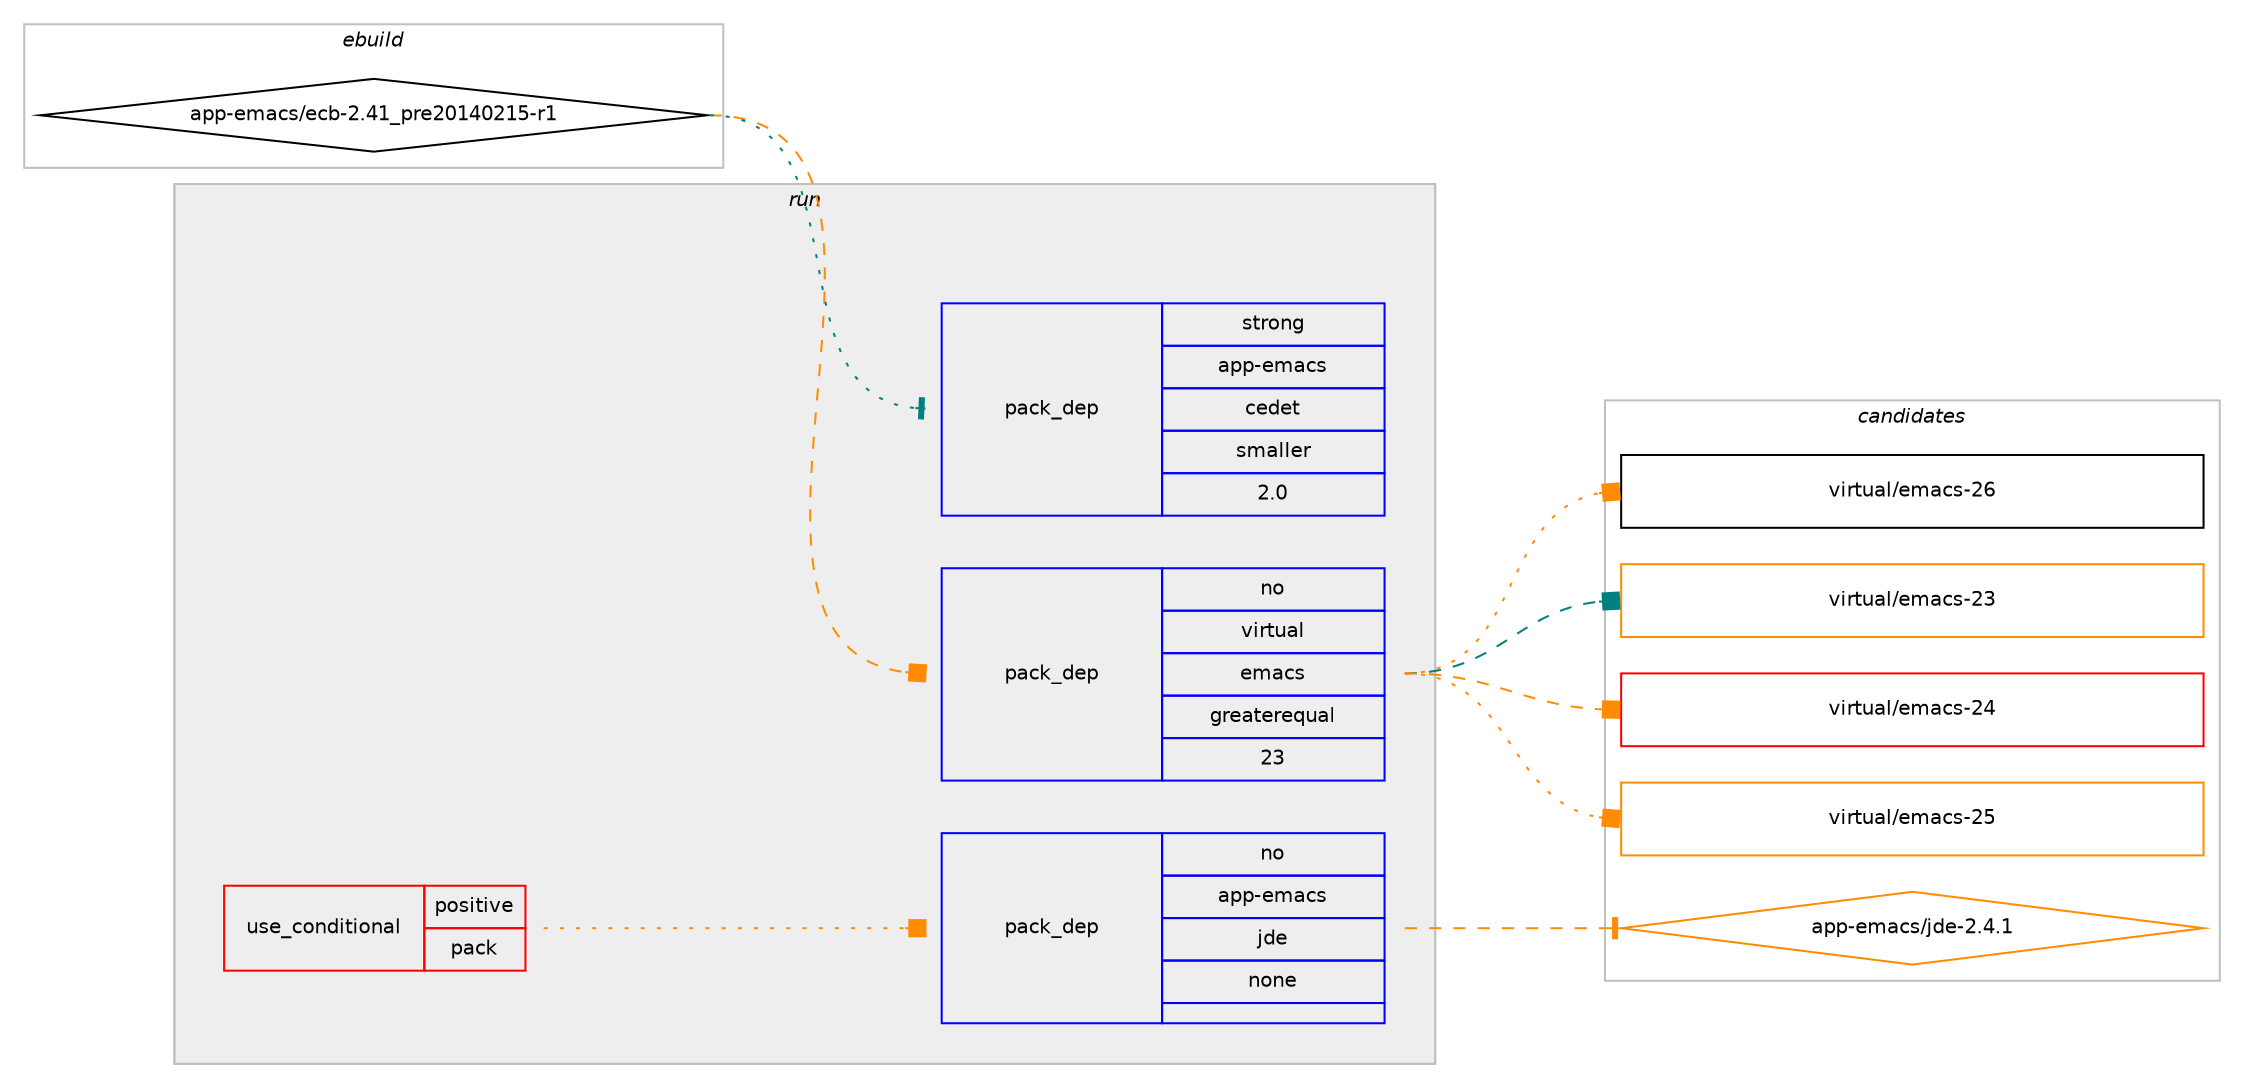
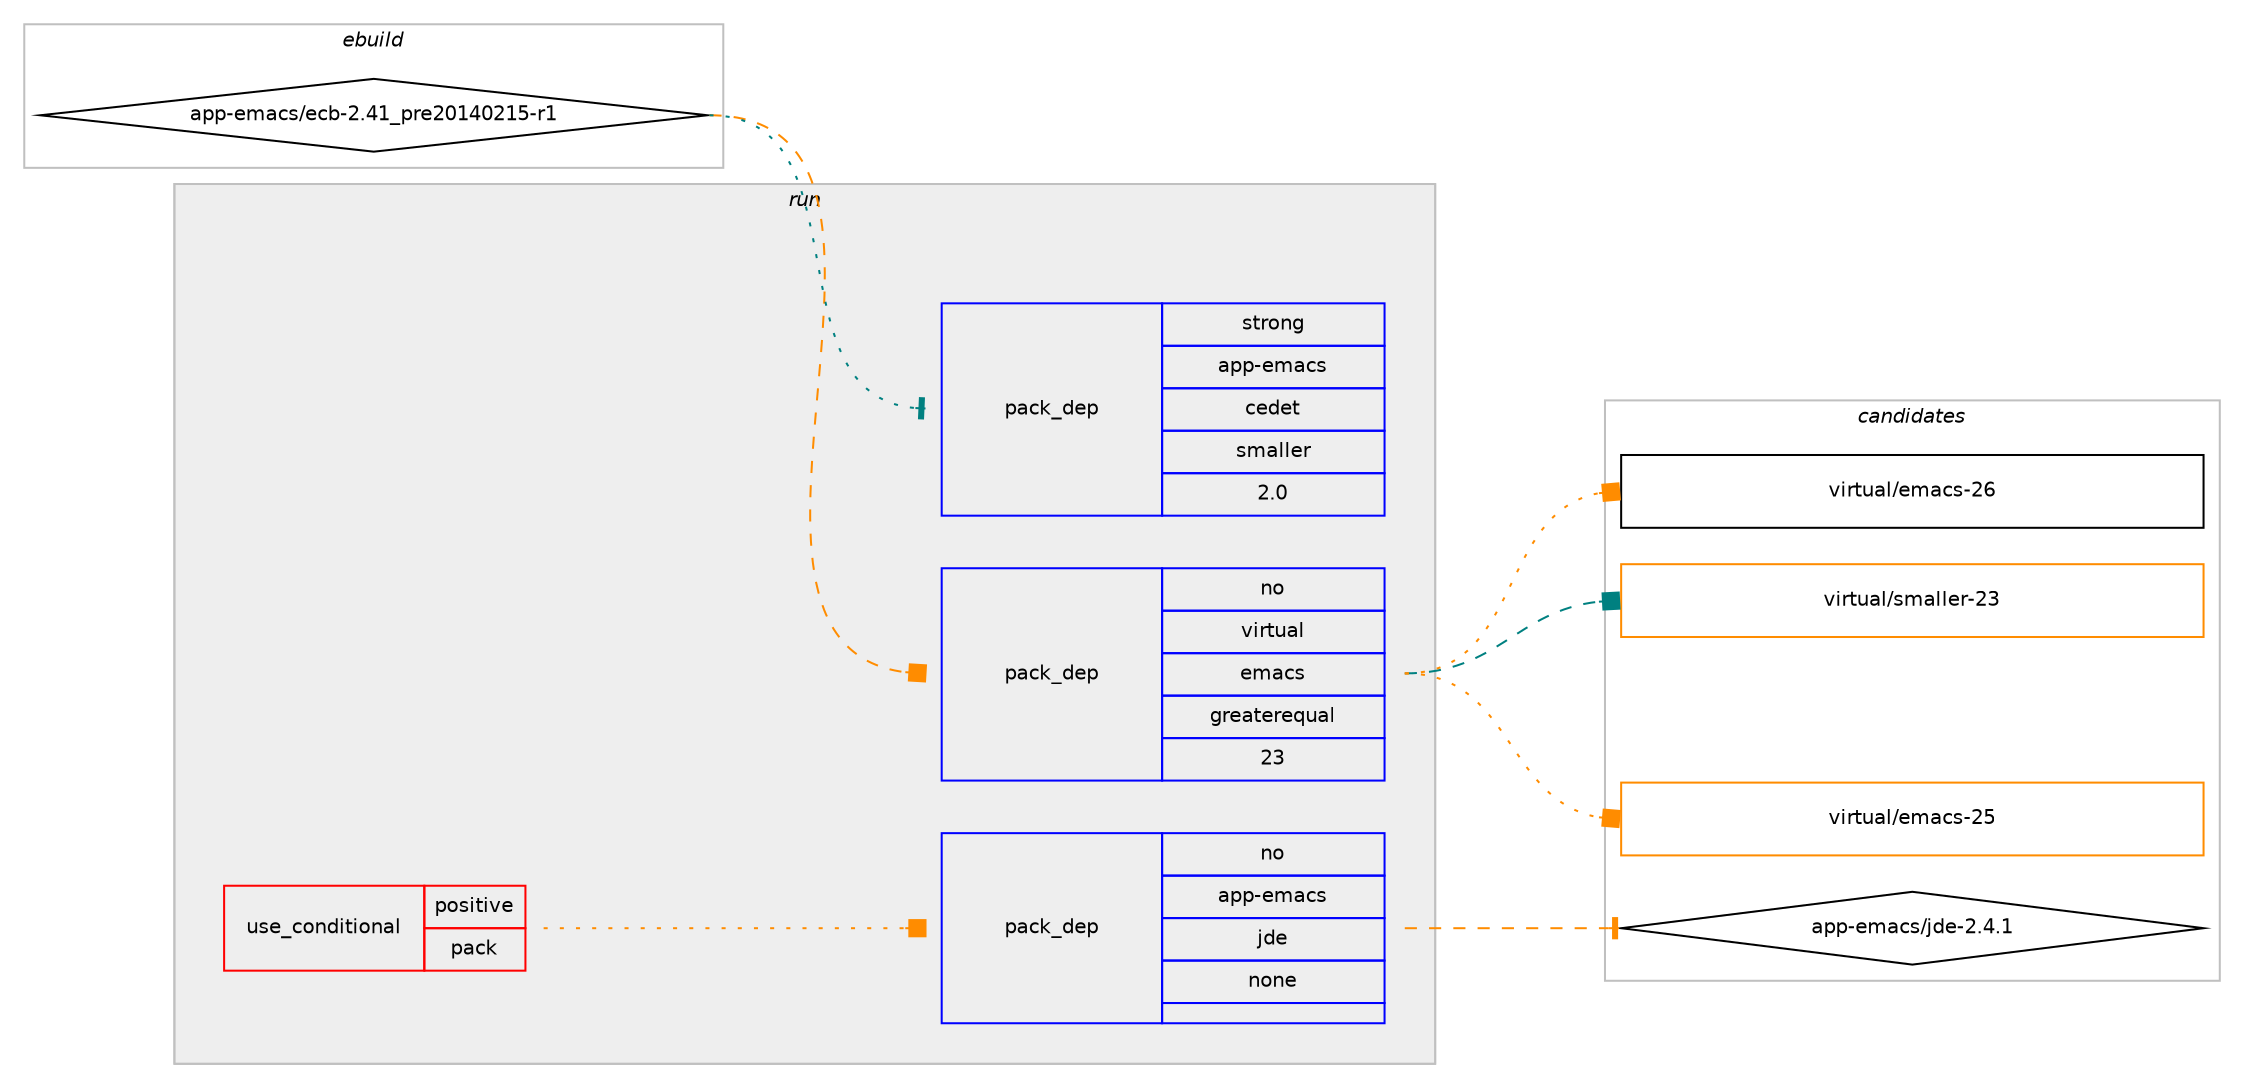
(1912, 601) -> (1912, 601)
(1912, 710) -> none
(1912, 928) -> (1912, 928)
